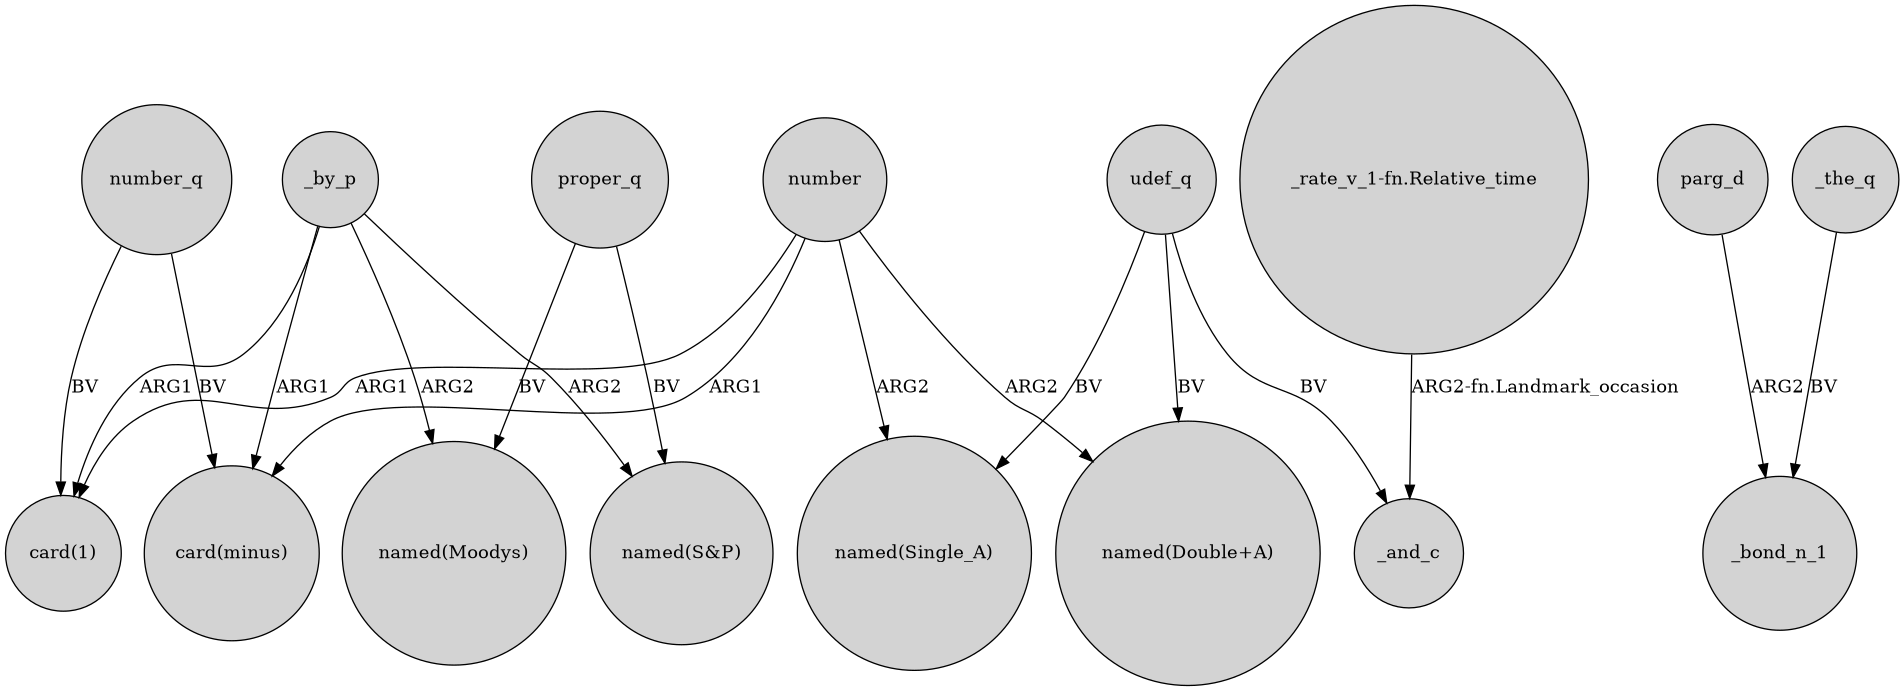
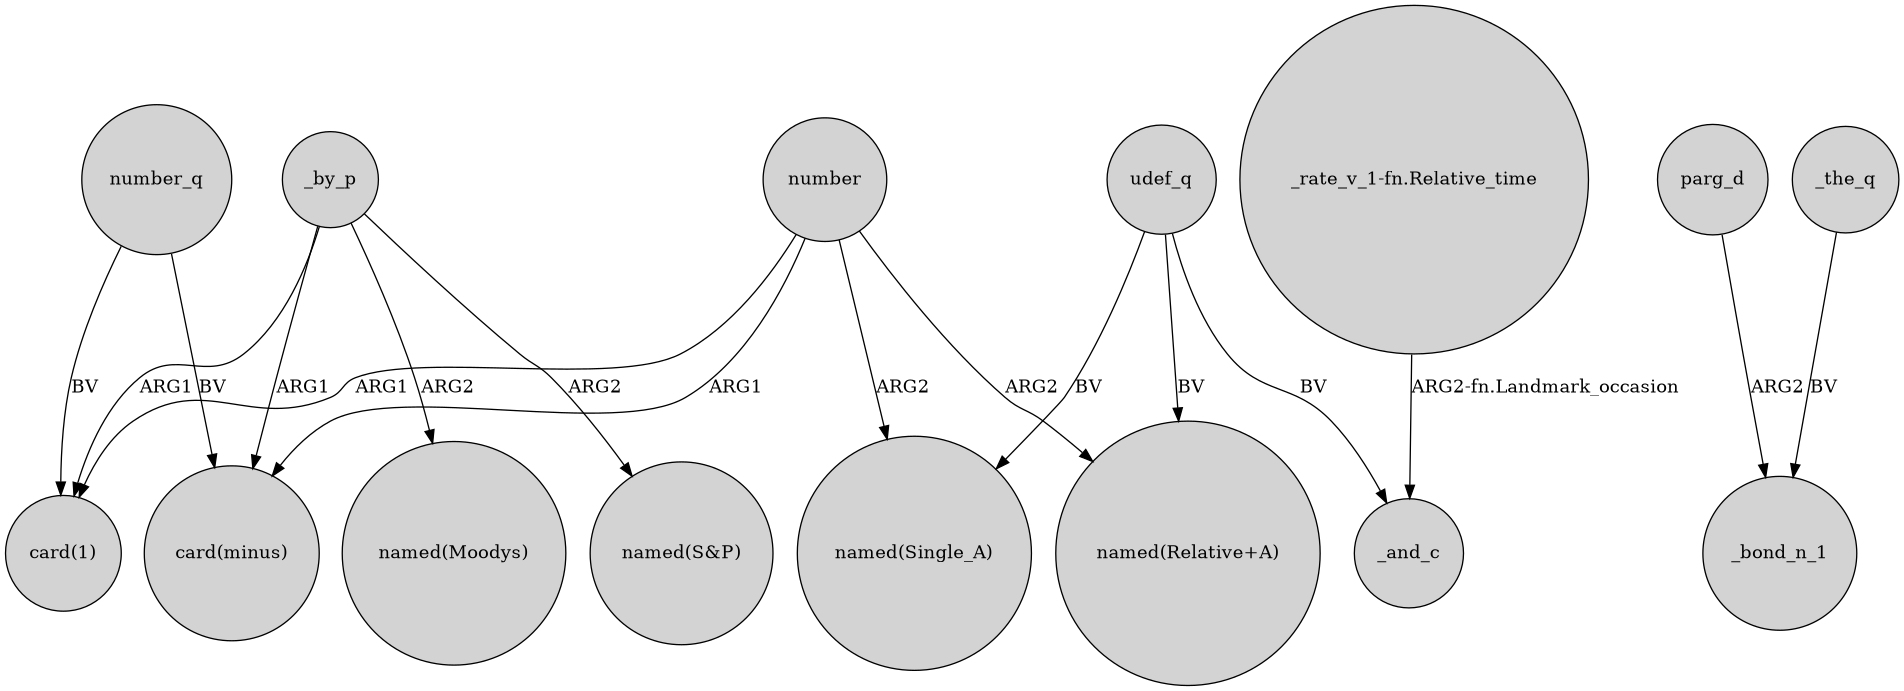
(600, 180) -> none
(1188, 553) -> (1188, 553)
